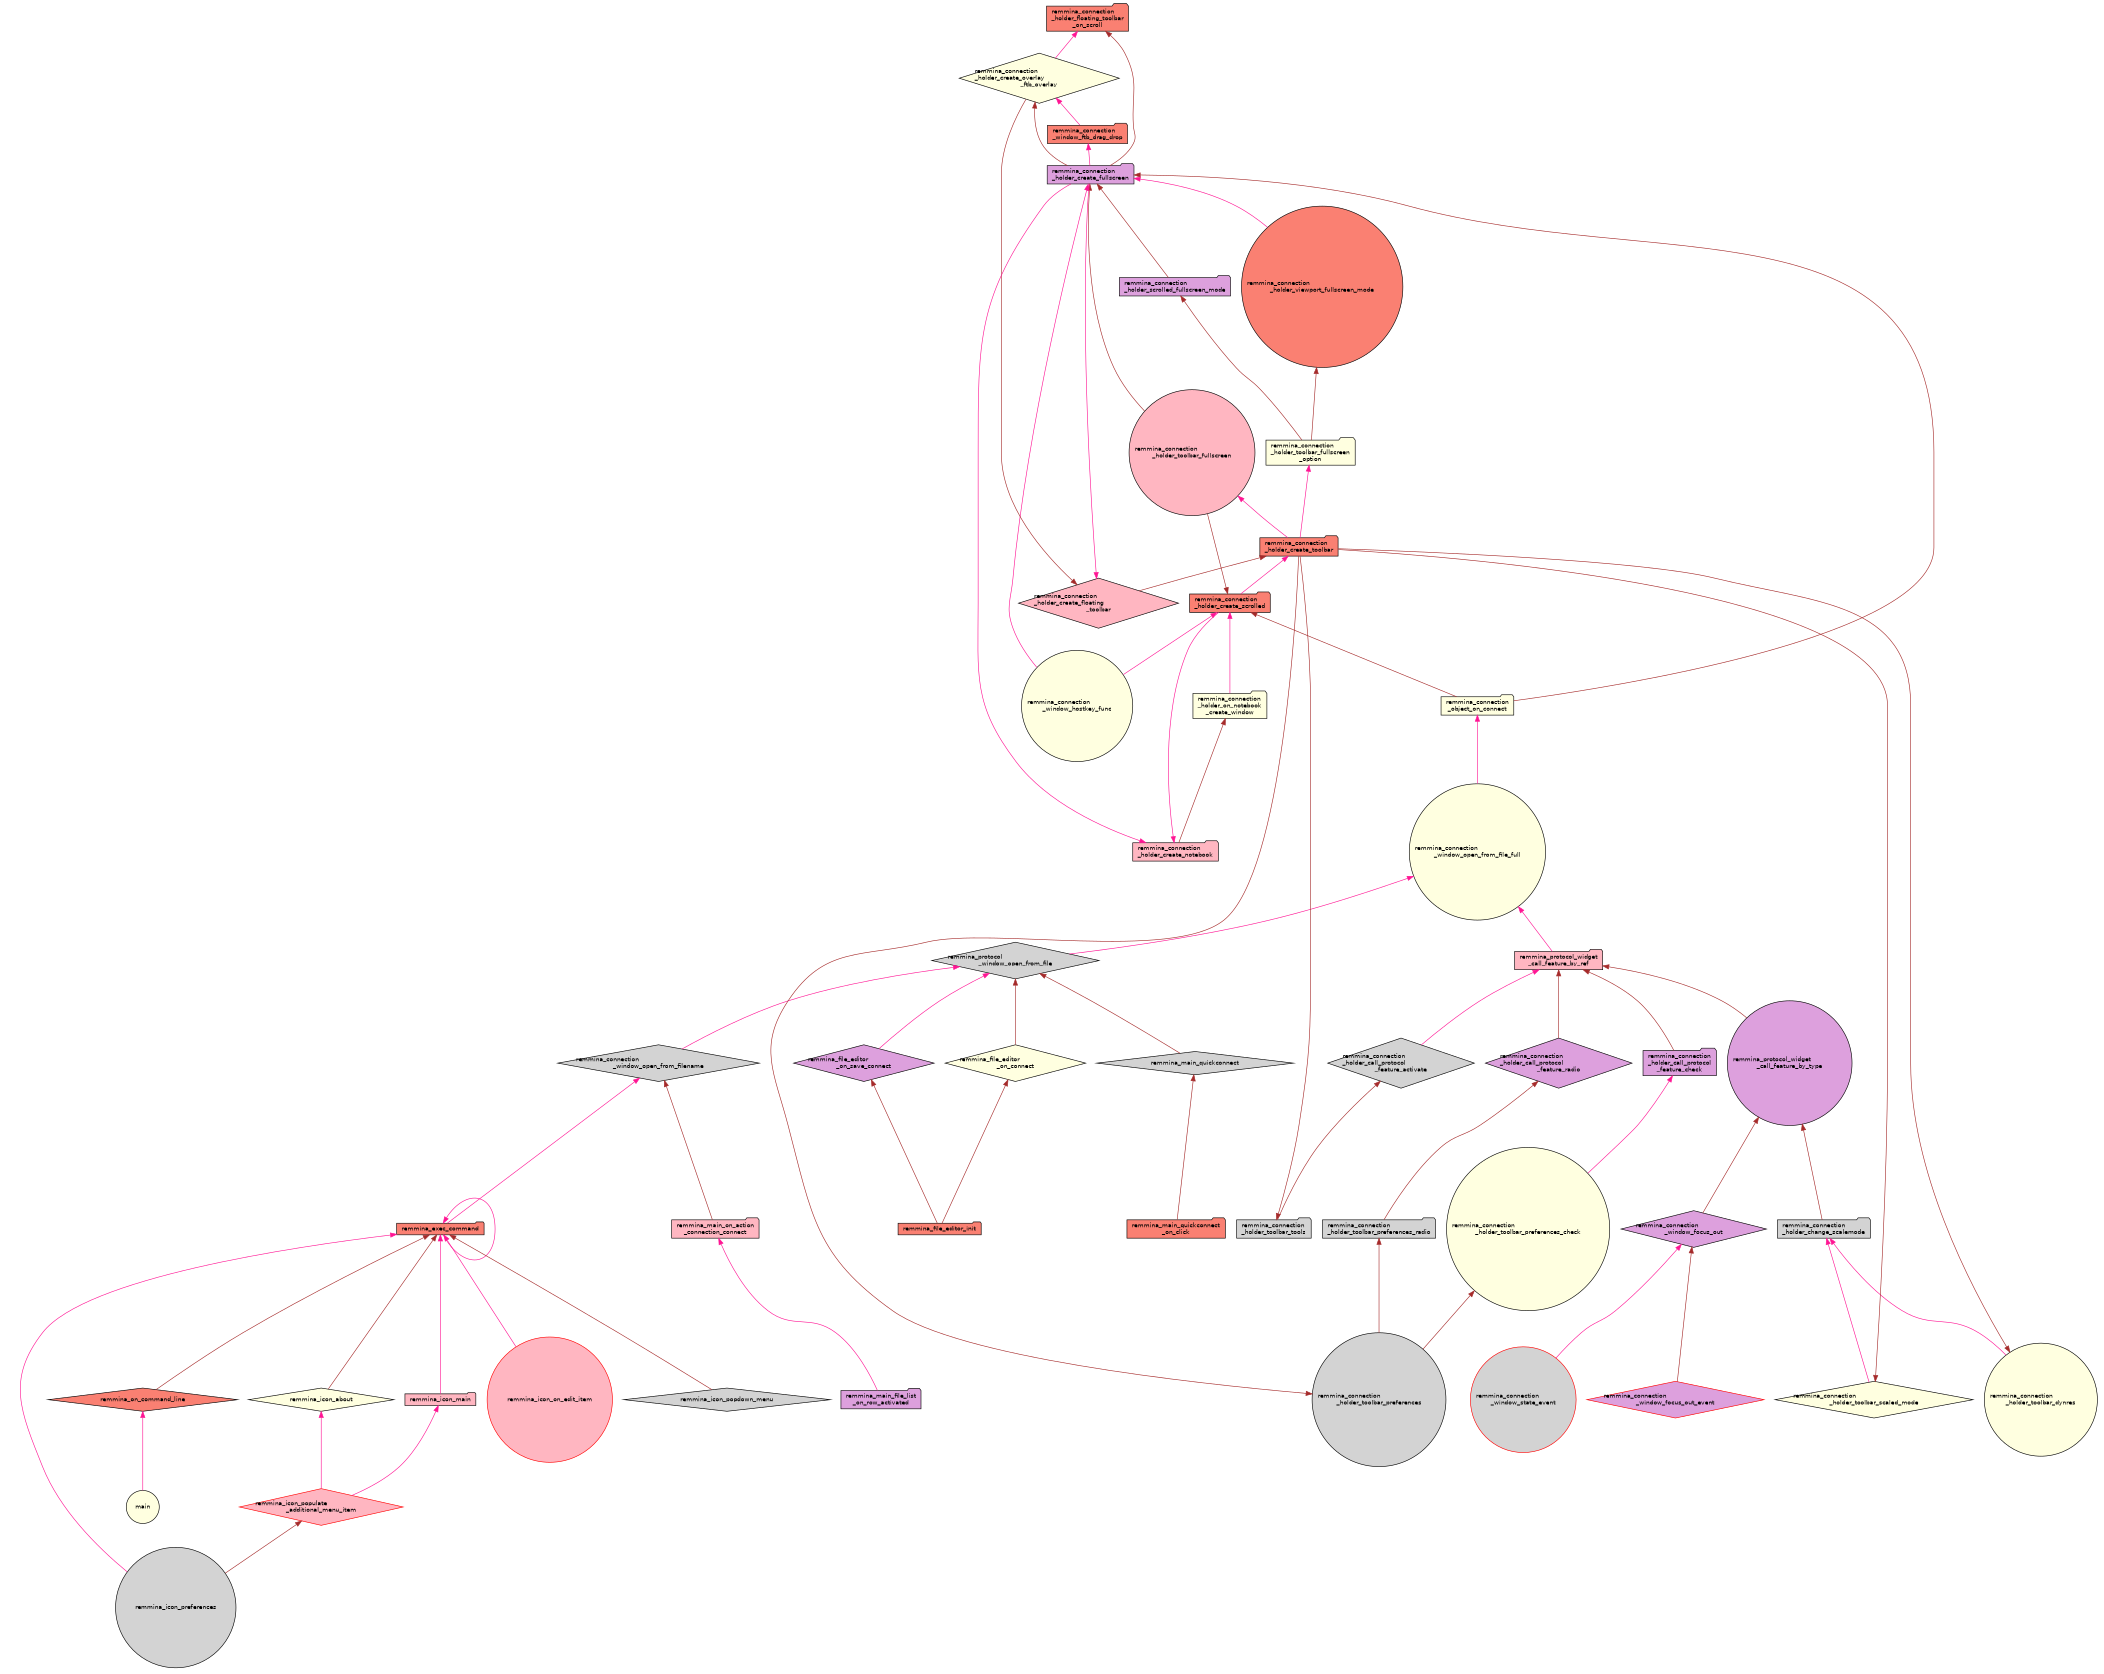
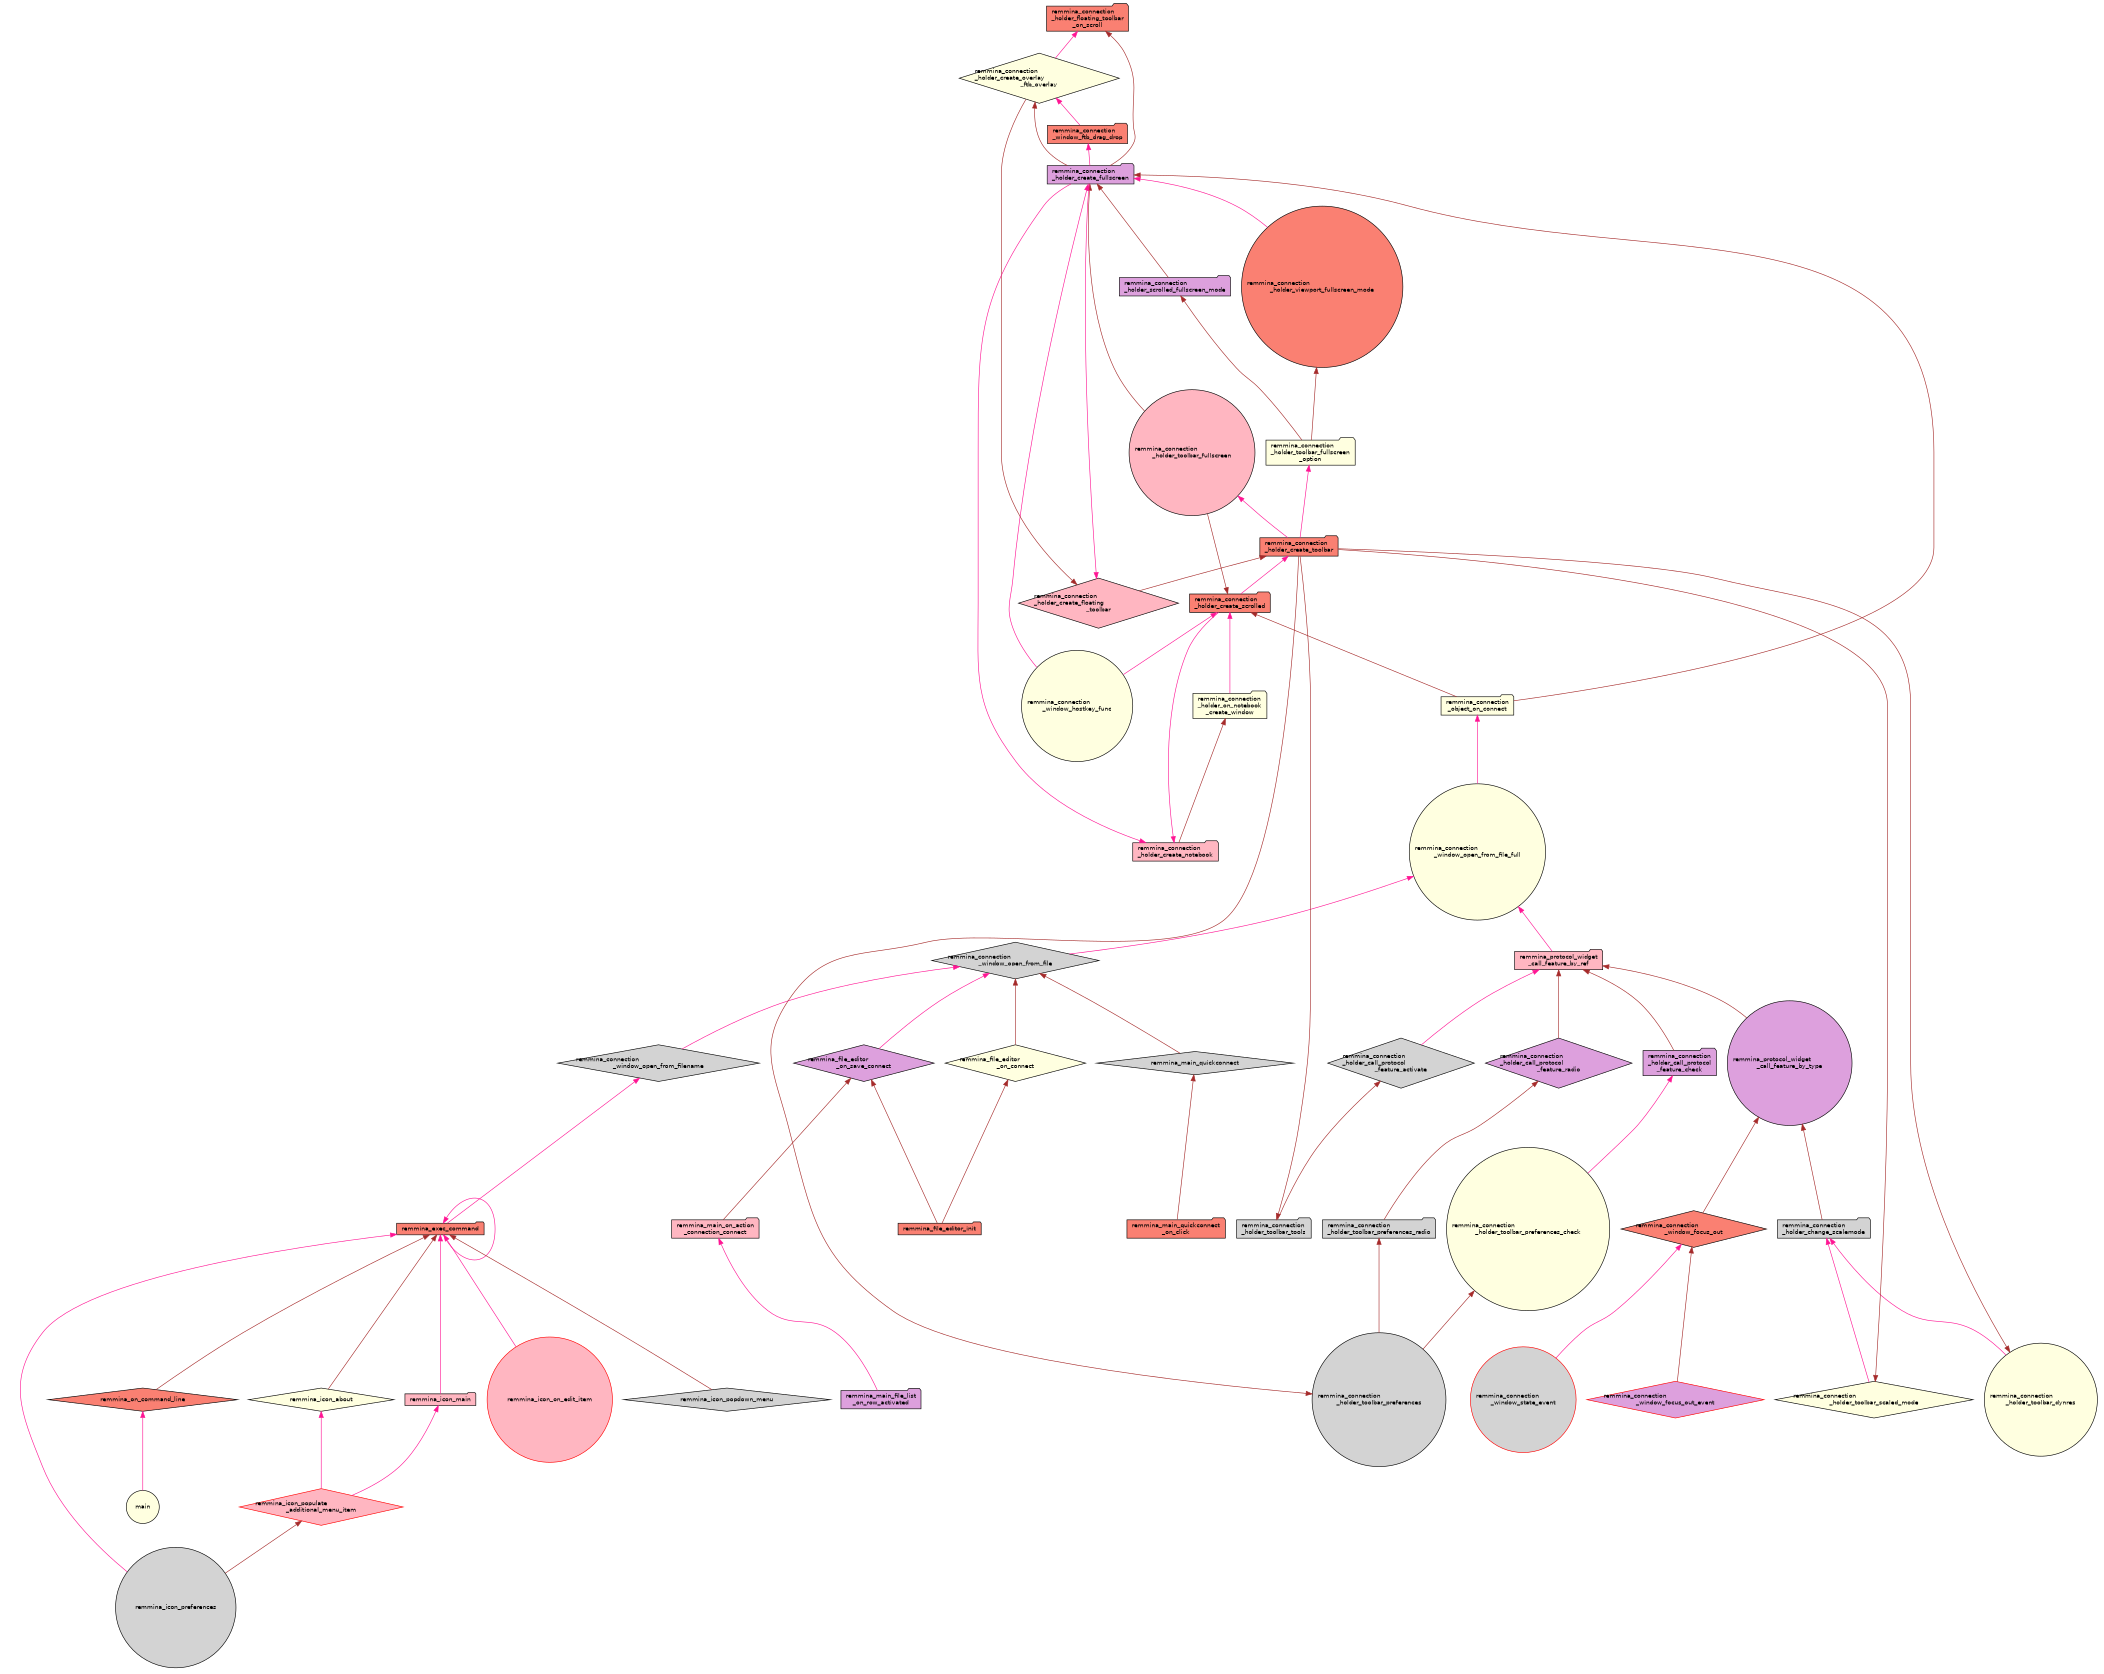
(1015, 961) -> (1015, 961)
(689, 1153) -> (785, 1151)
(1694, 1229) -> (1694, 1229)
